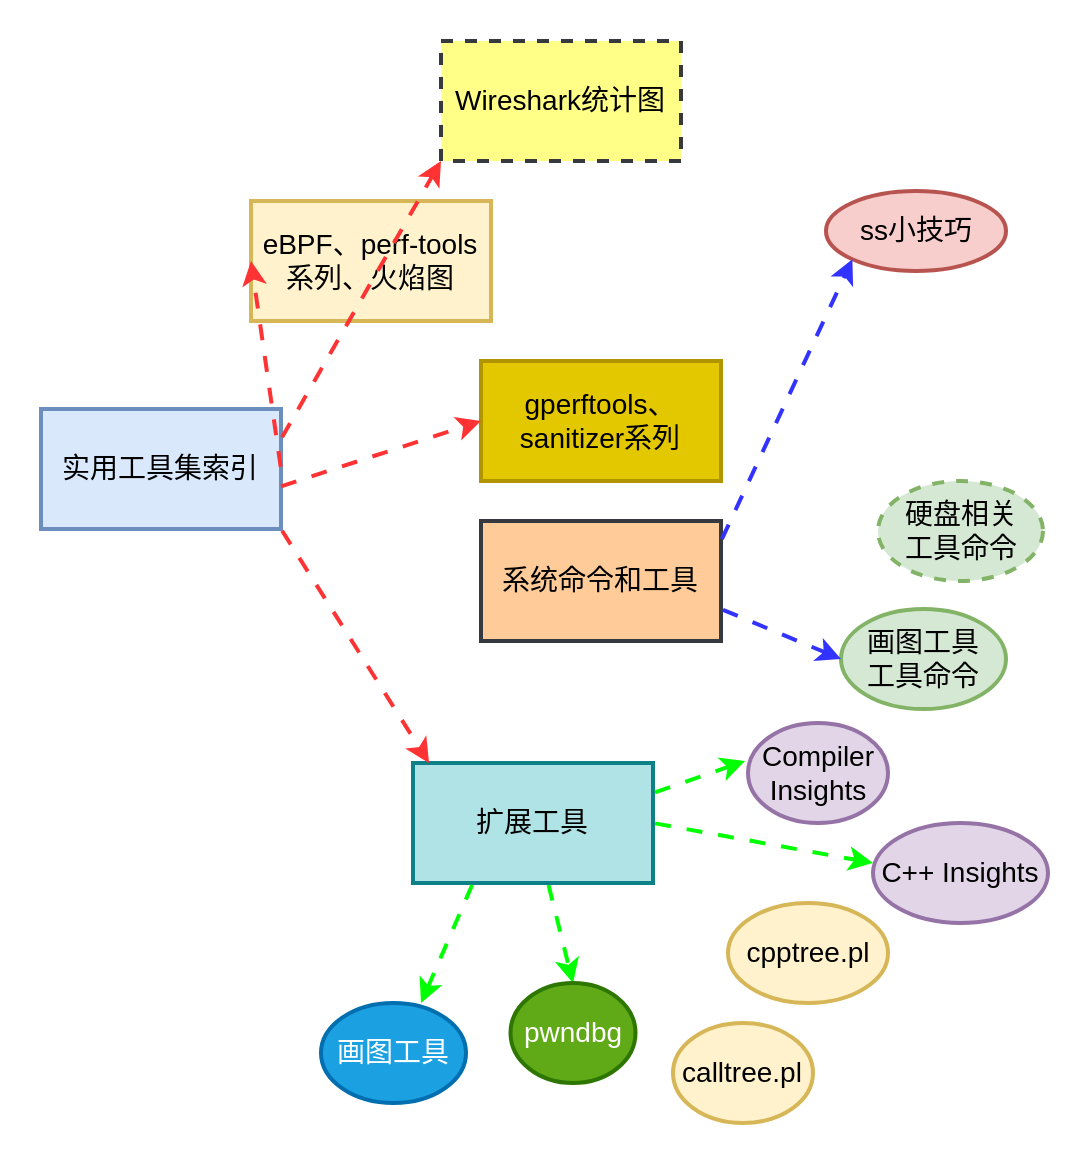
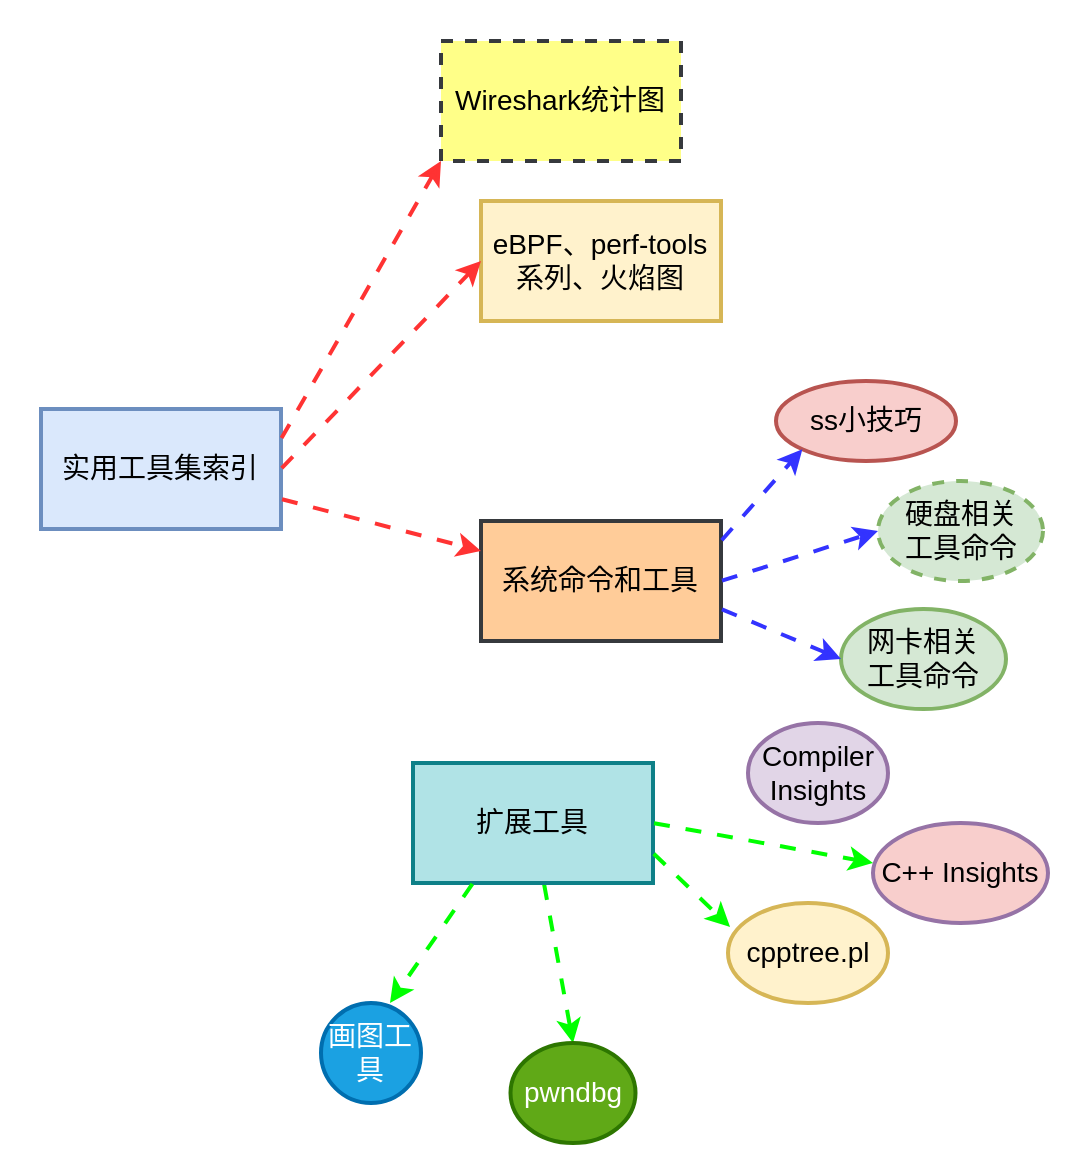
(916, 231) -> (866, 421)
(371, 261) -> (601, 261)
(601, 421) -> none
(289, 484) -> none
none -> (852, 539)
none -> (450, 543)
(303, 564) -> none
(924, 659) -> (924, 659)
(663, 790) -> none
(961, 873) -> (961, 873)
none -> (708, 906)
(573, 1033) -> (573, 1093)
(394, 1053) -> (371, 1053)
(743, 1073) -> none
